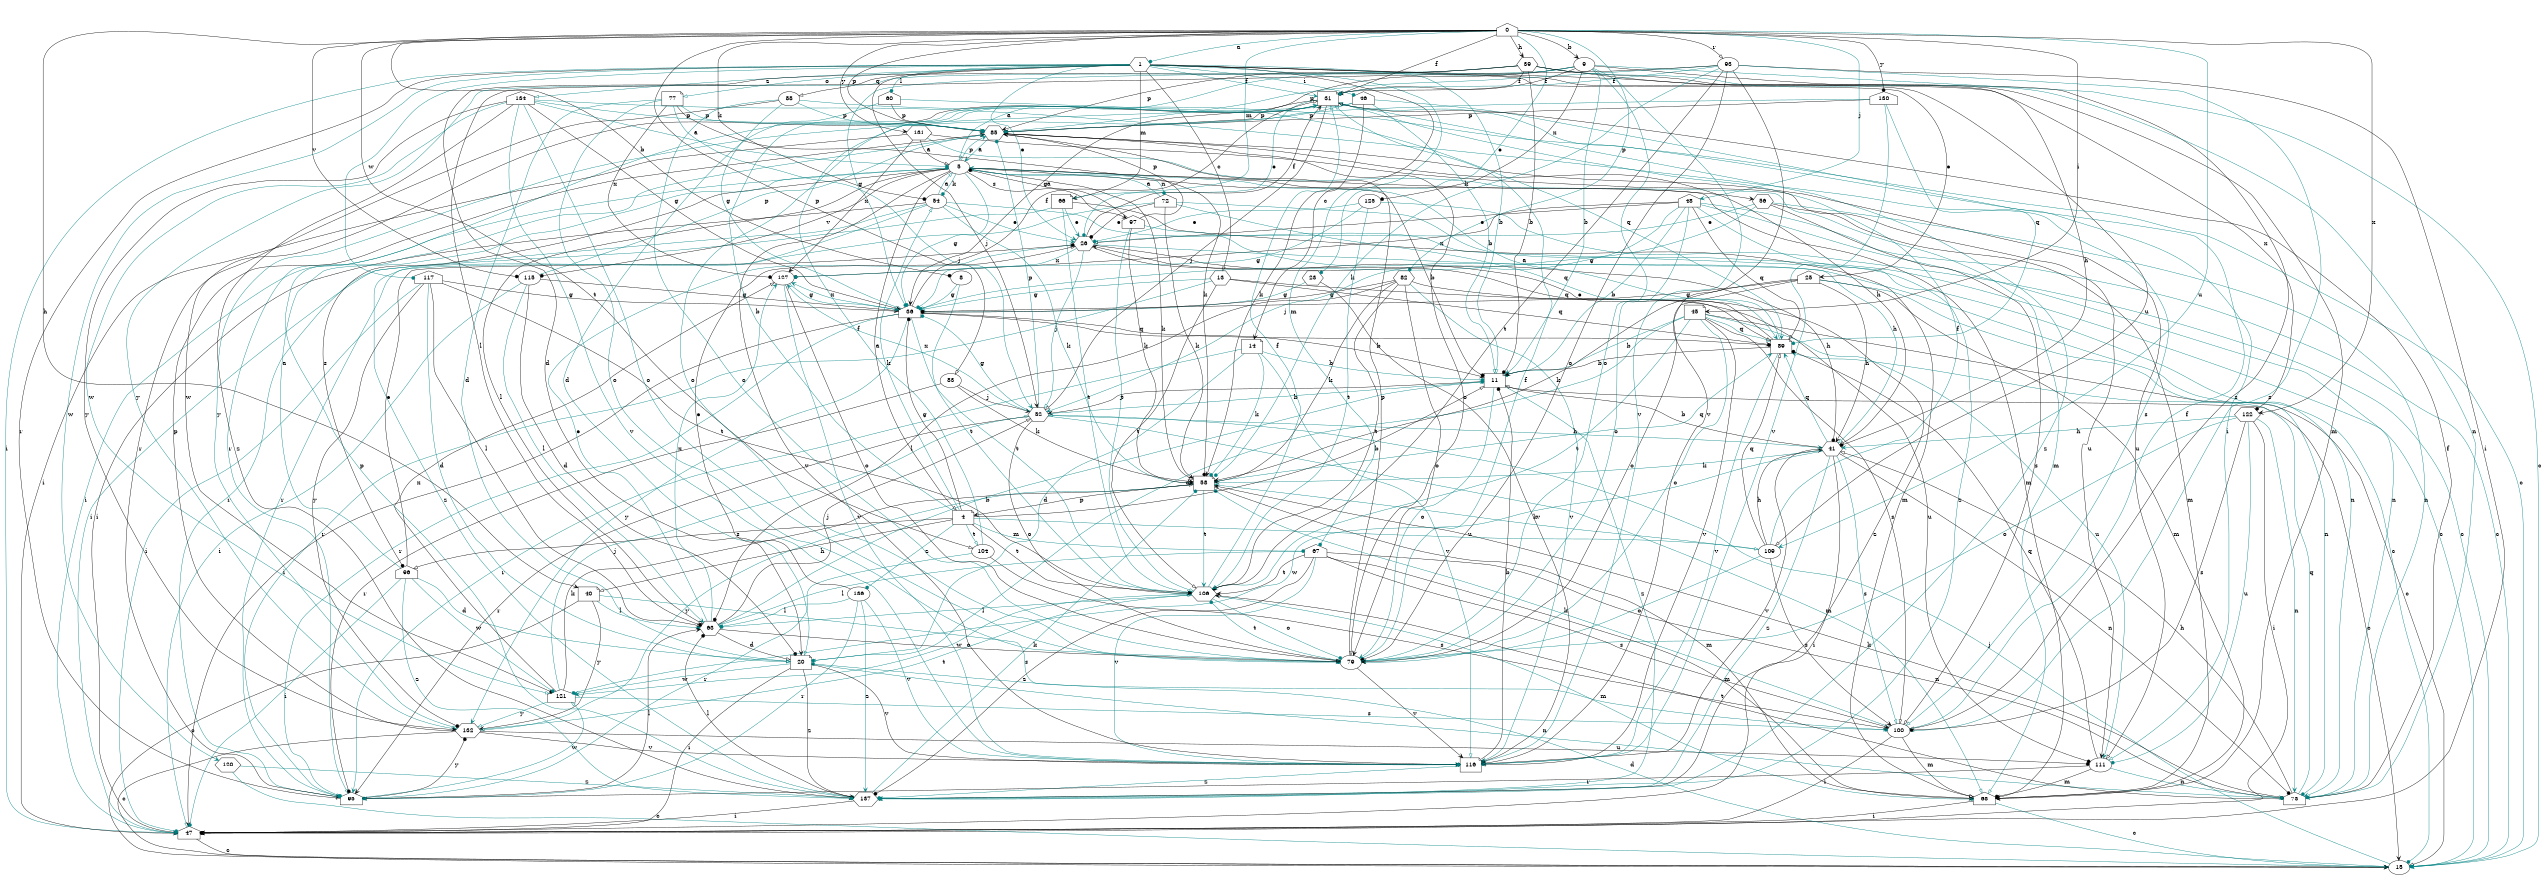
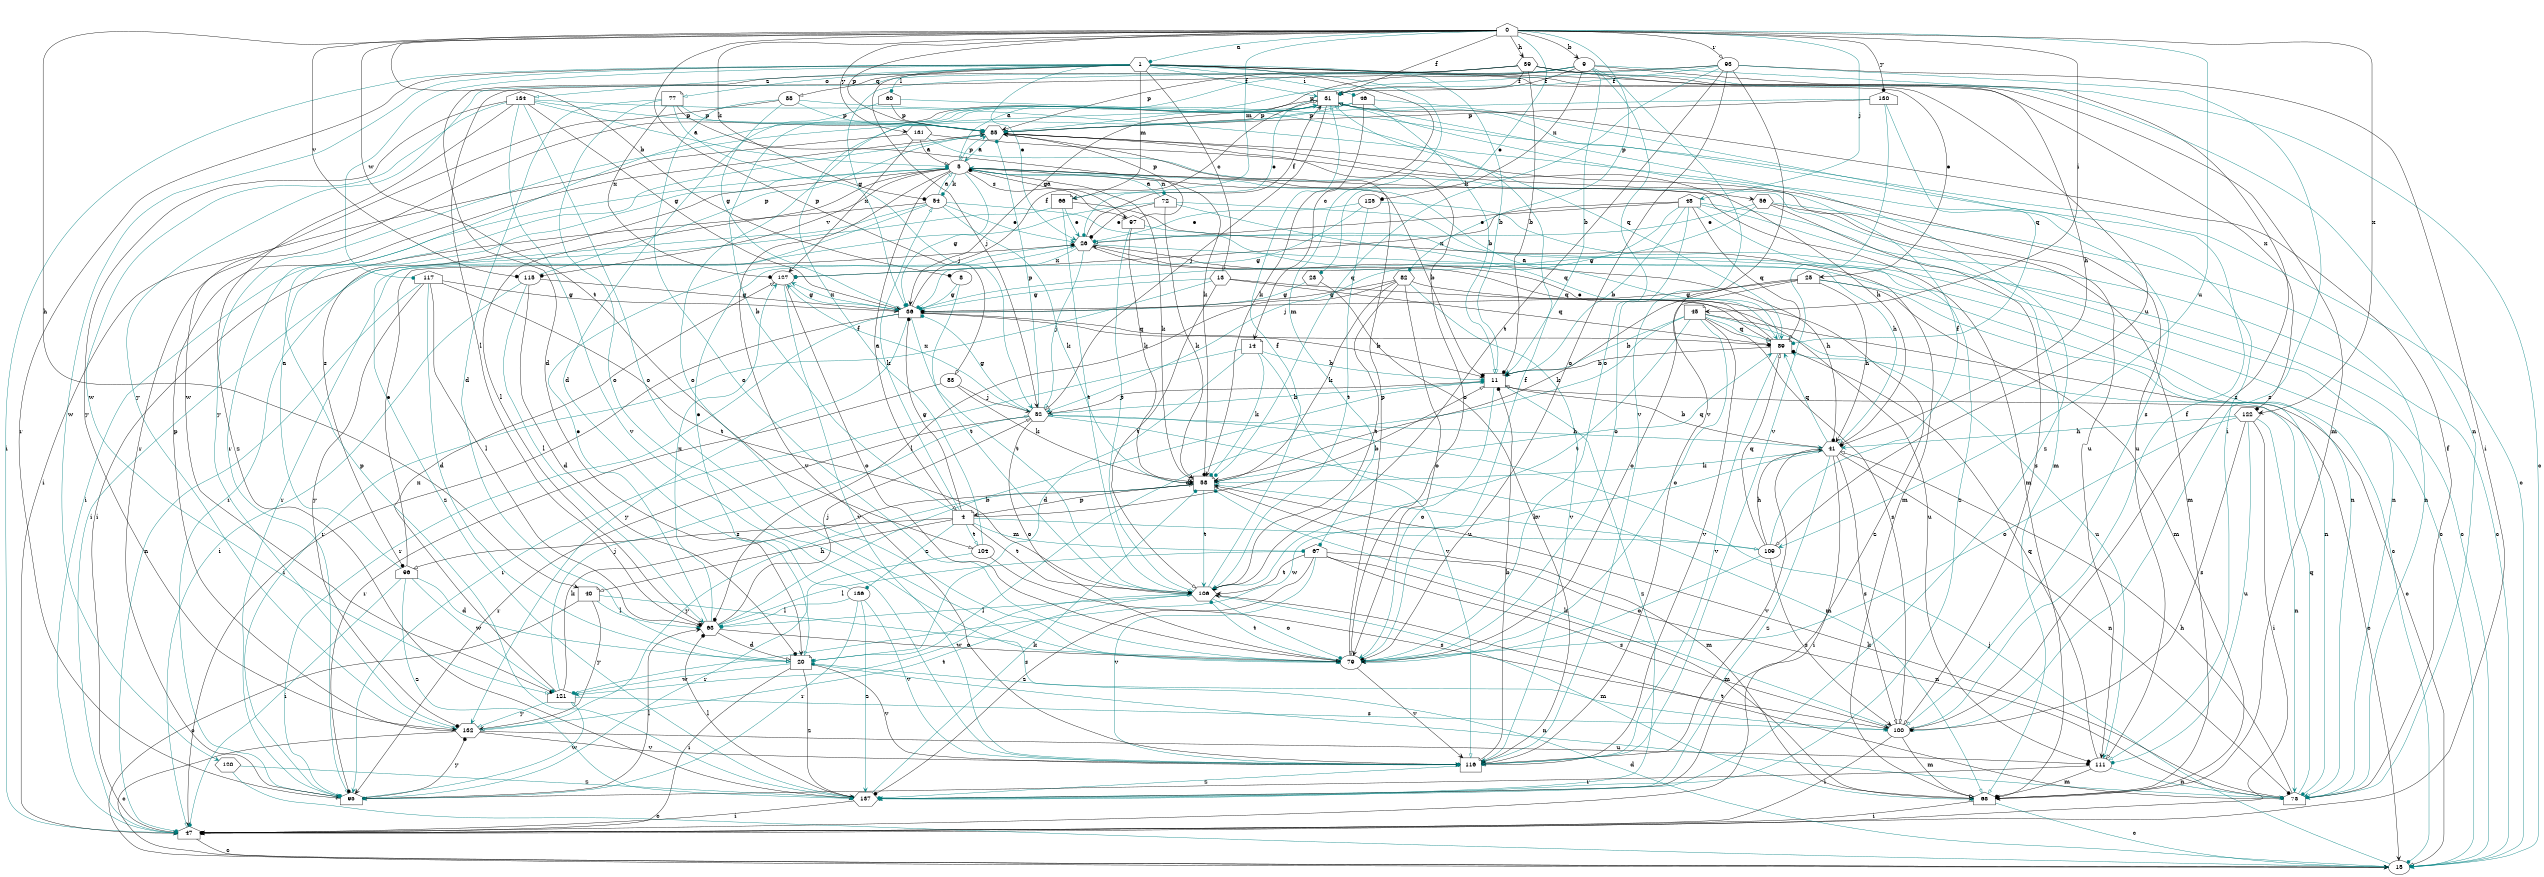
(1353, 278) -> (1353, 278)
(722, 315) -> (722, 315)
(146, 552) -> (146, 552)
(1862, 589) -> (1862, 589)
